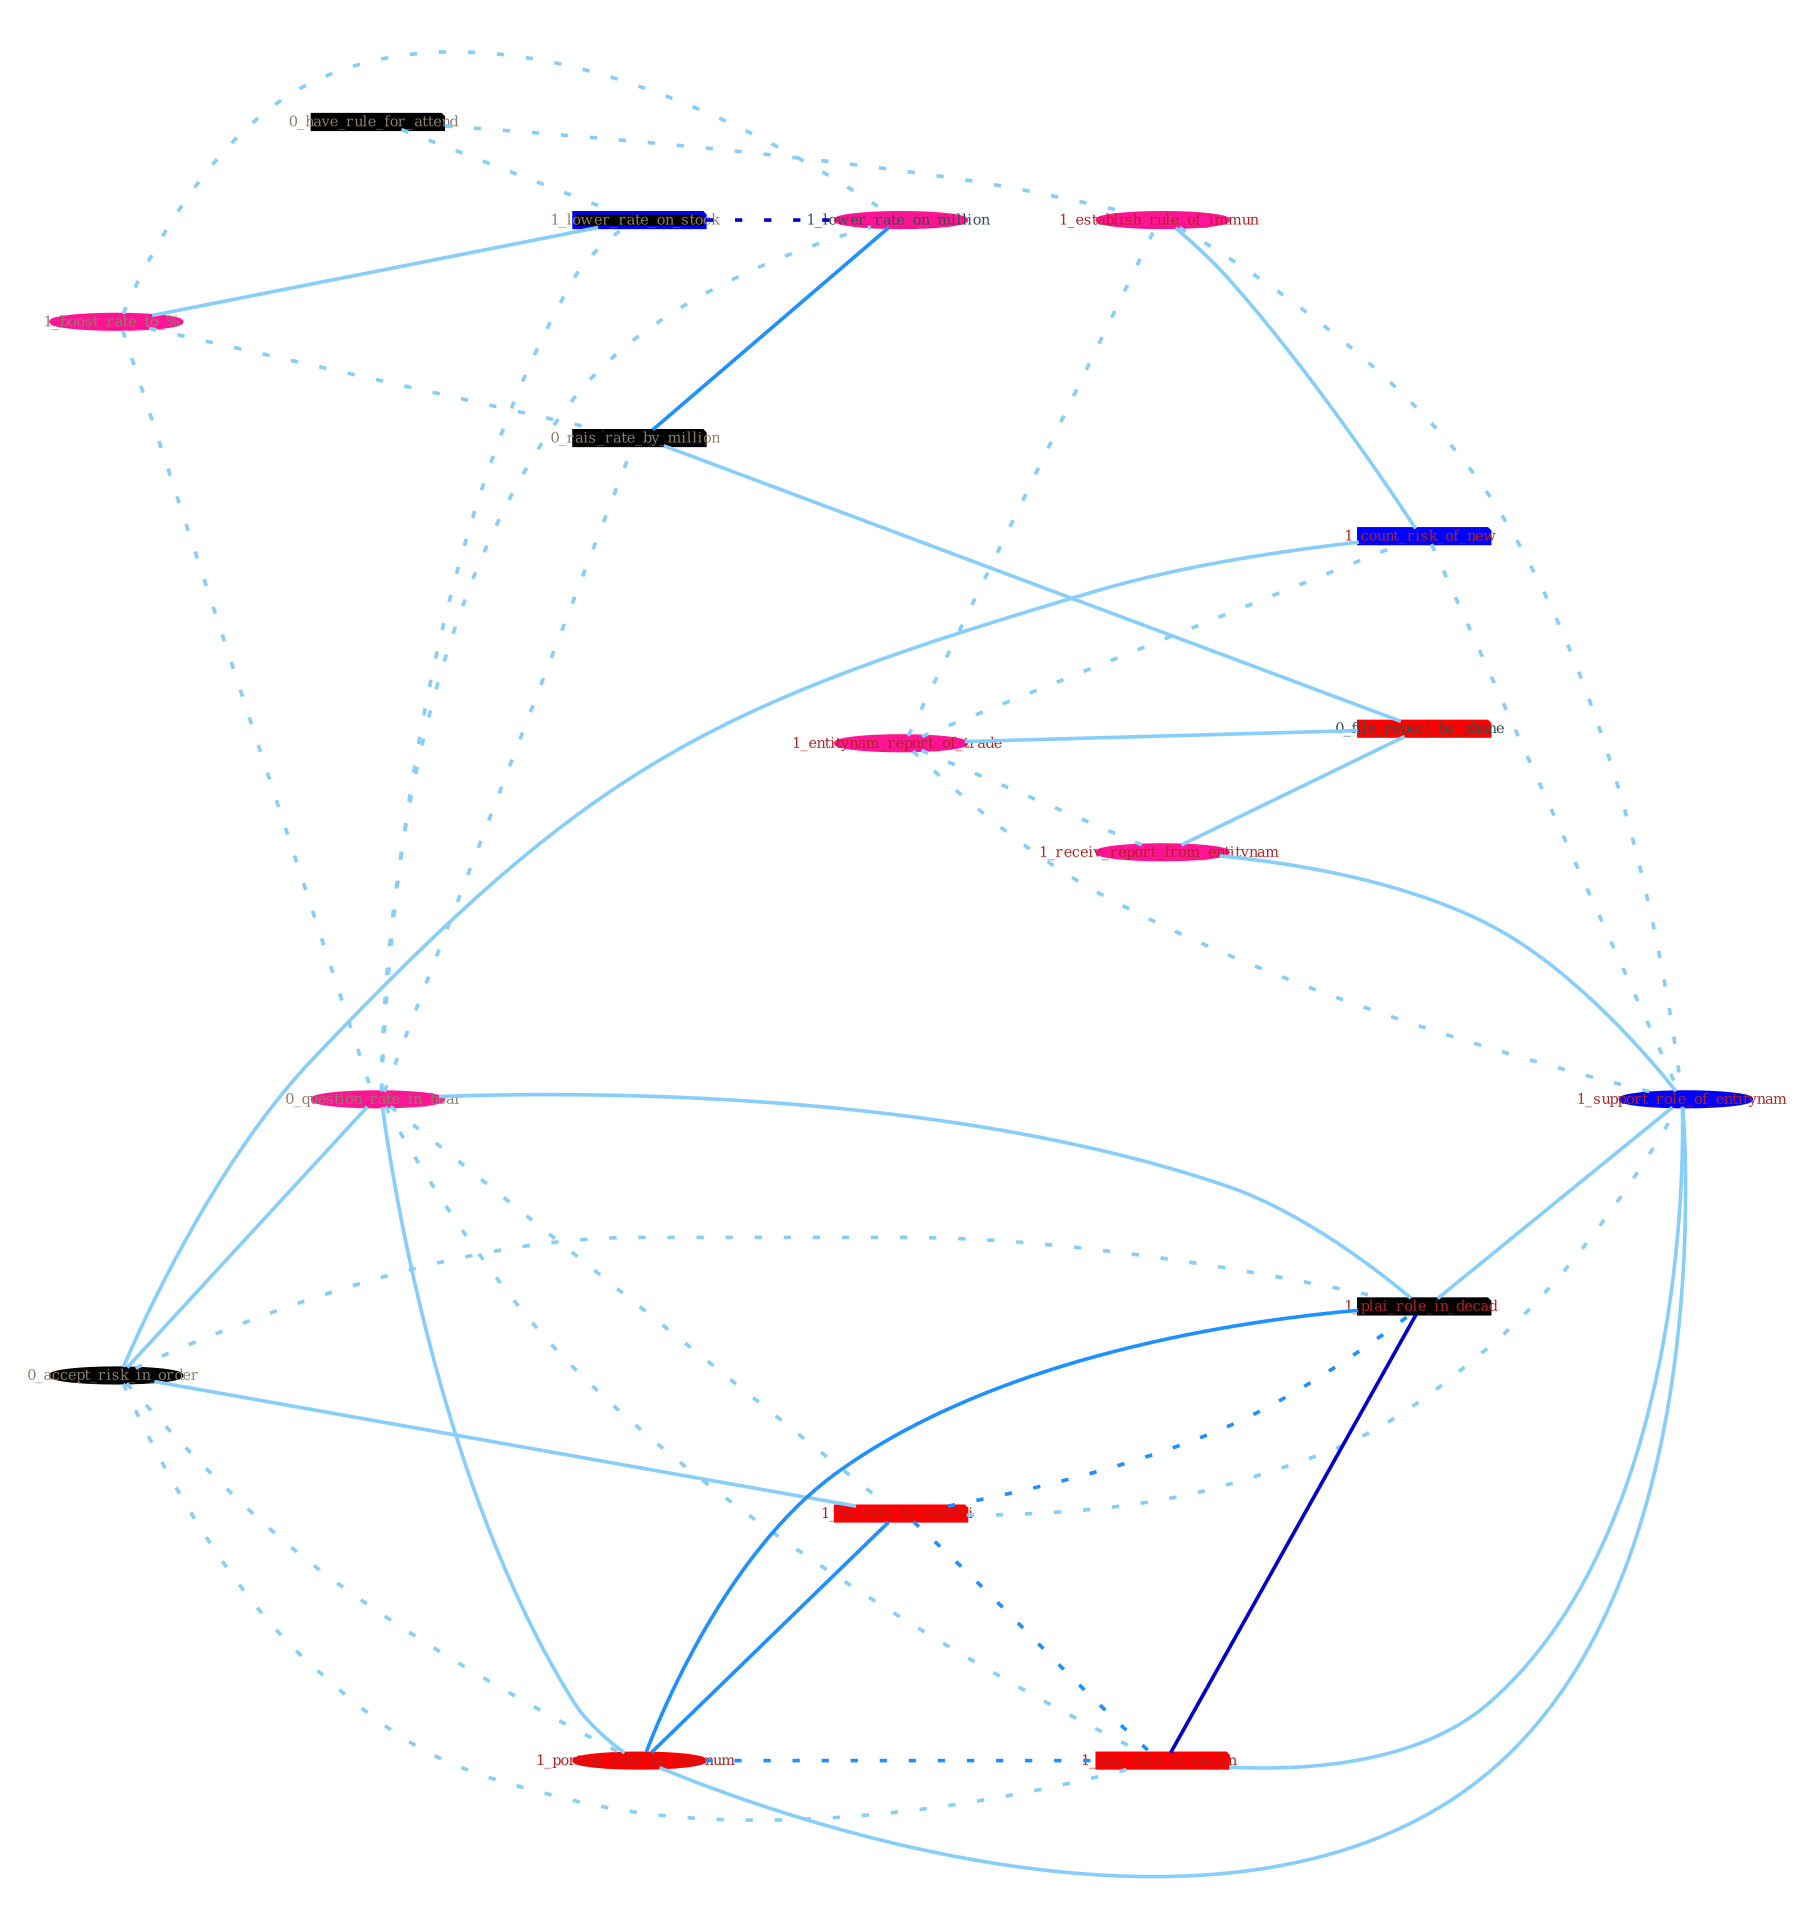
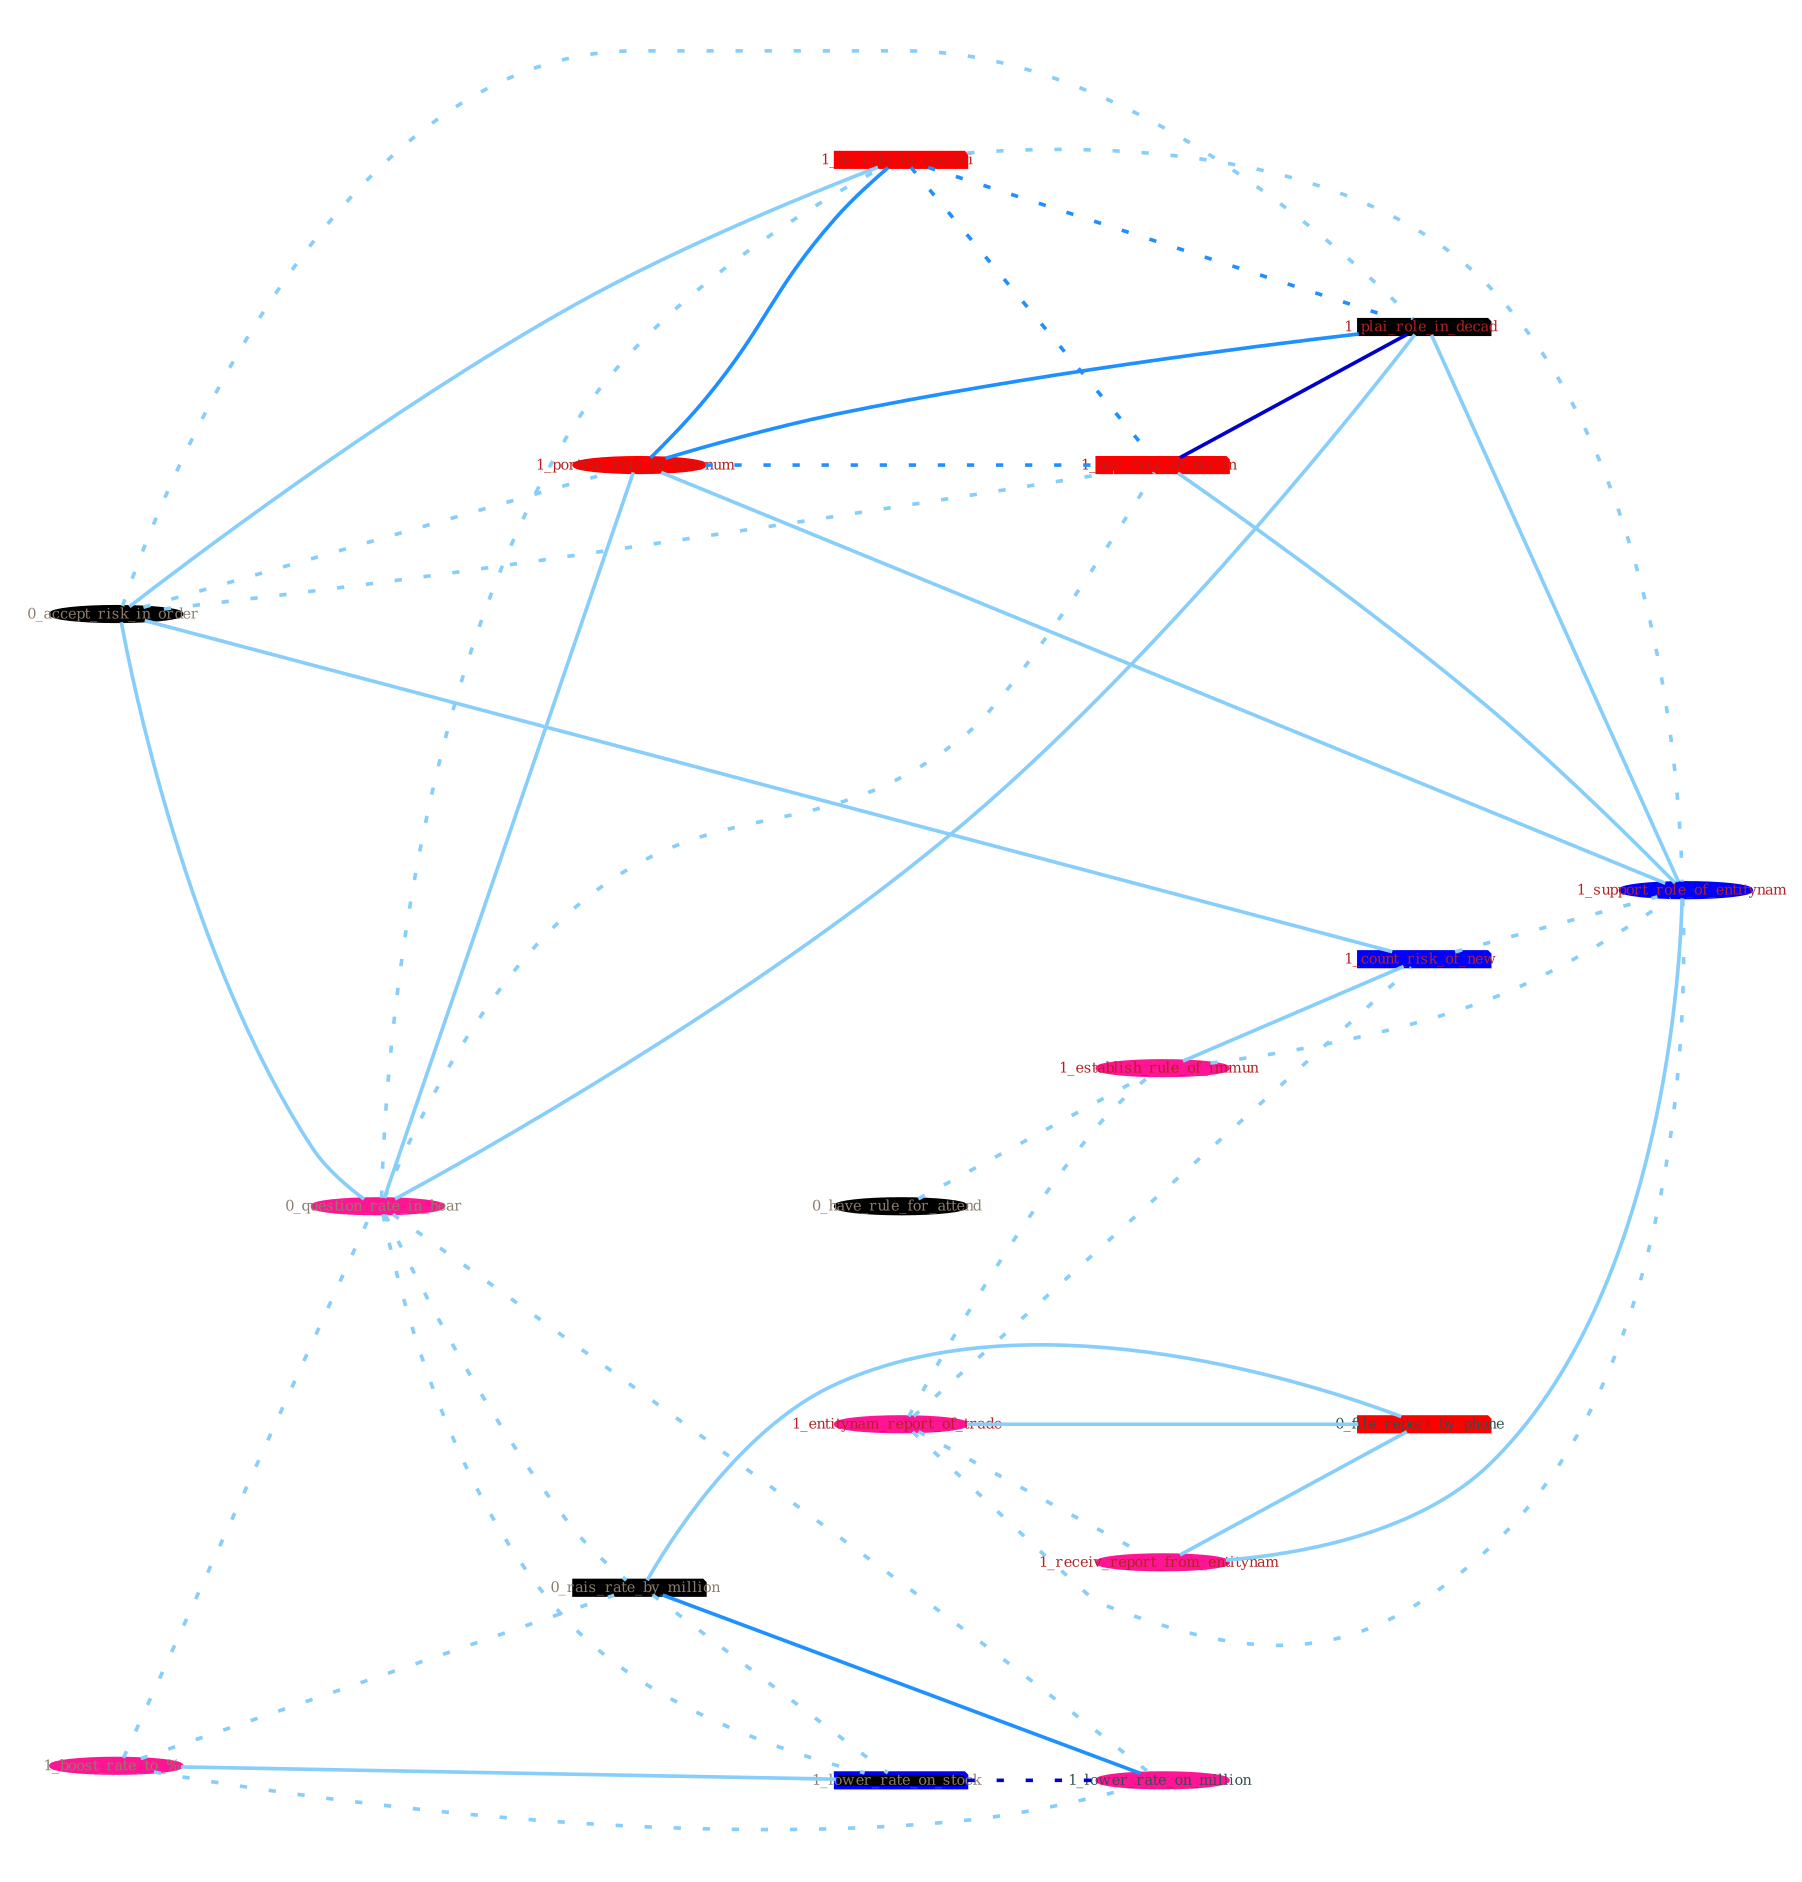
(378, 122) -> (901, 1206)
(509, 171) -> (770, 1684)
